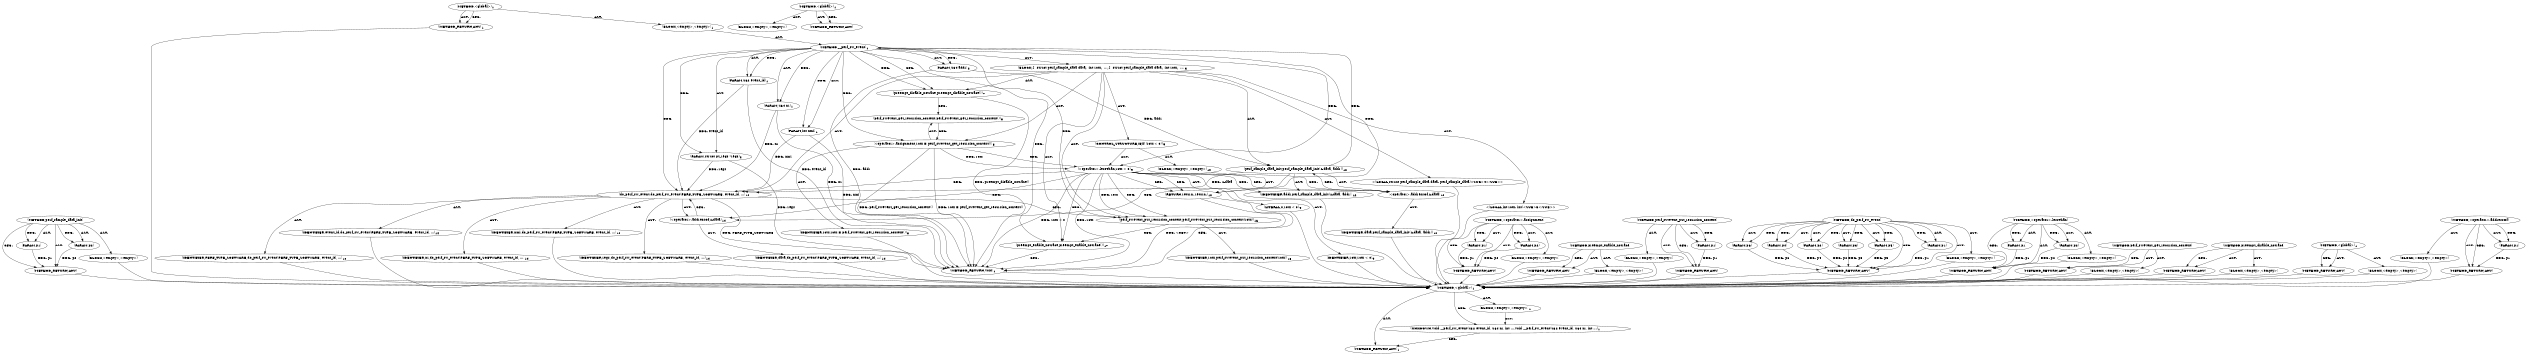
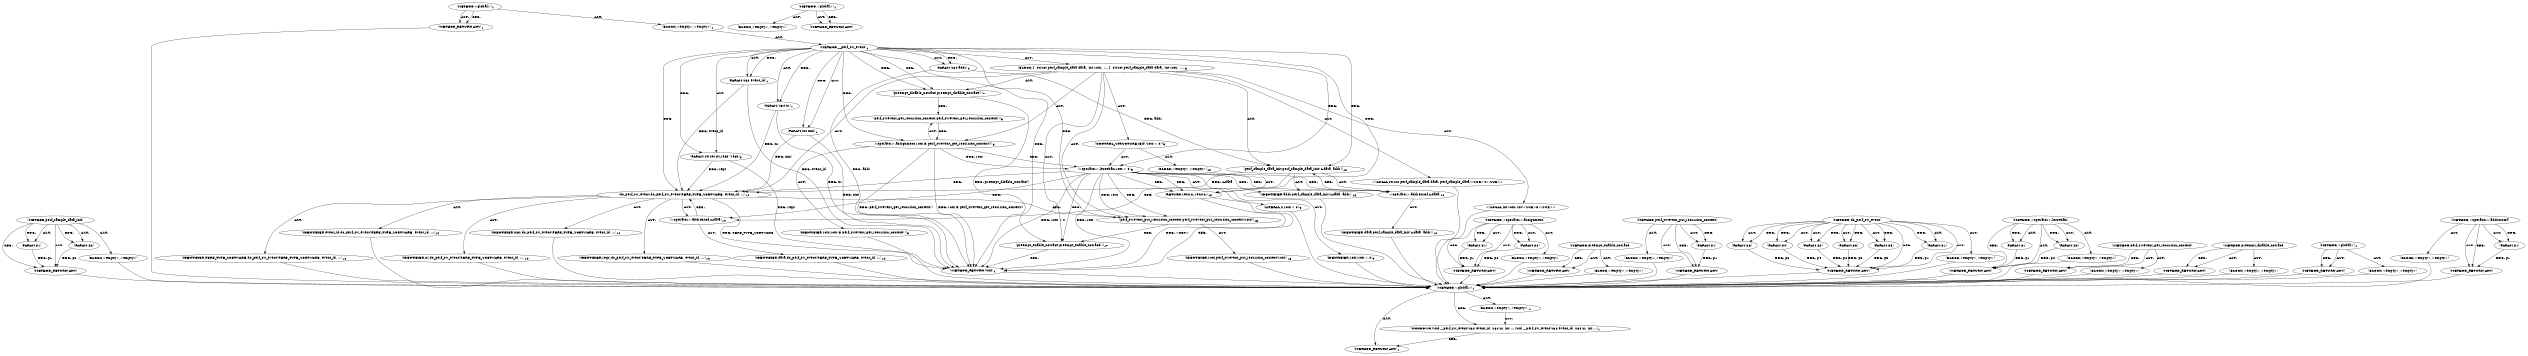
(1175, 50) -> (1173, 50)
